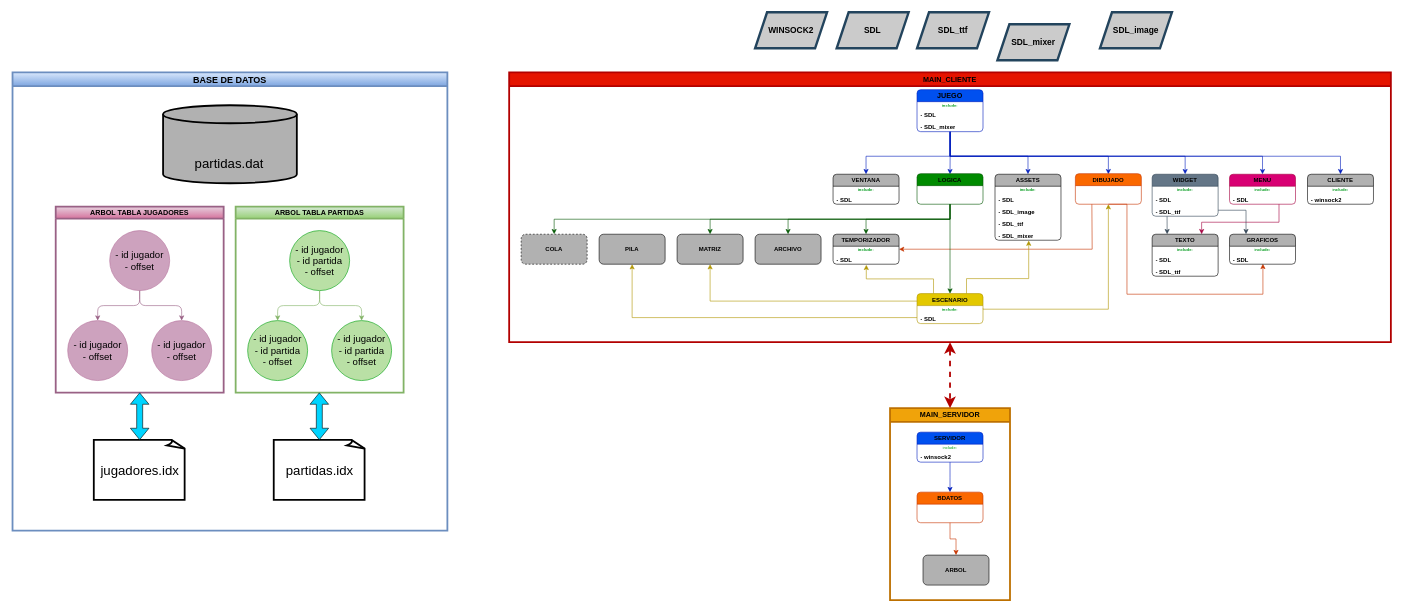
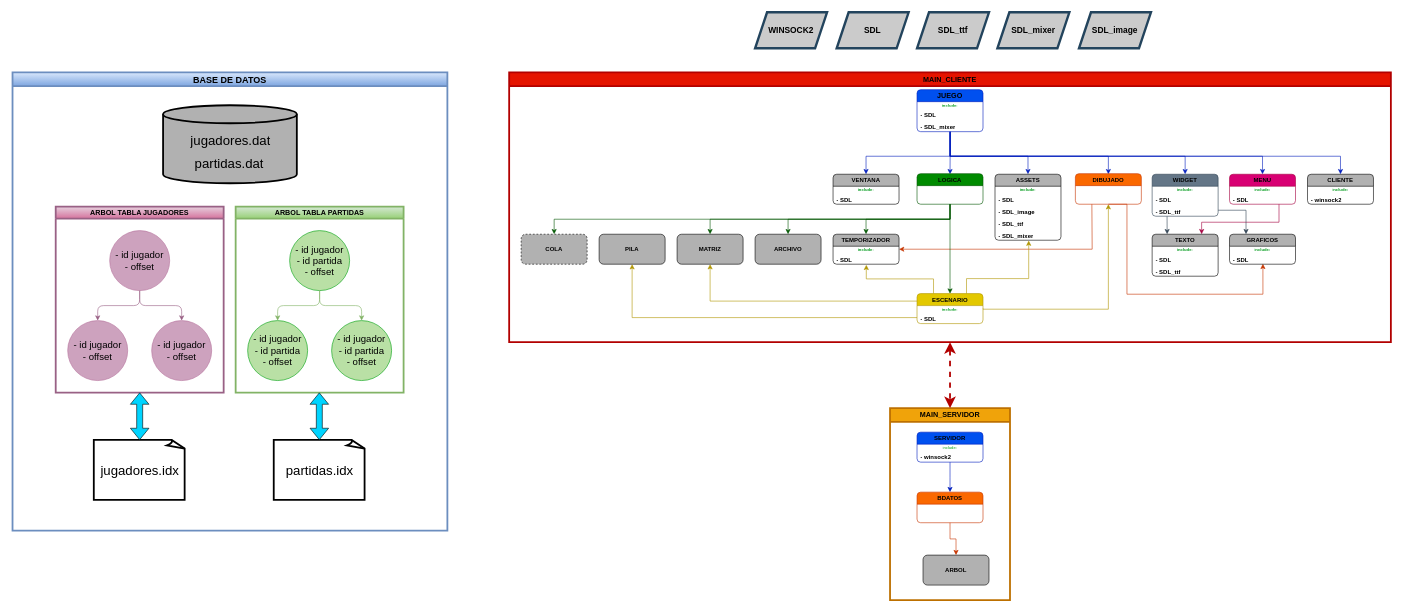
(1136, 30) -> (1115, 30)
(1034, 42) -> (1034, 30)
none -> (230, 138)
